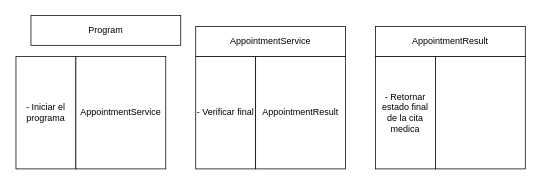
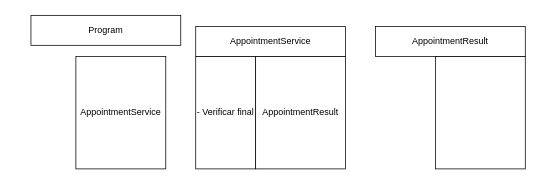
(45, 113) -> none
(405, 113) -> none
